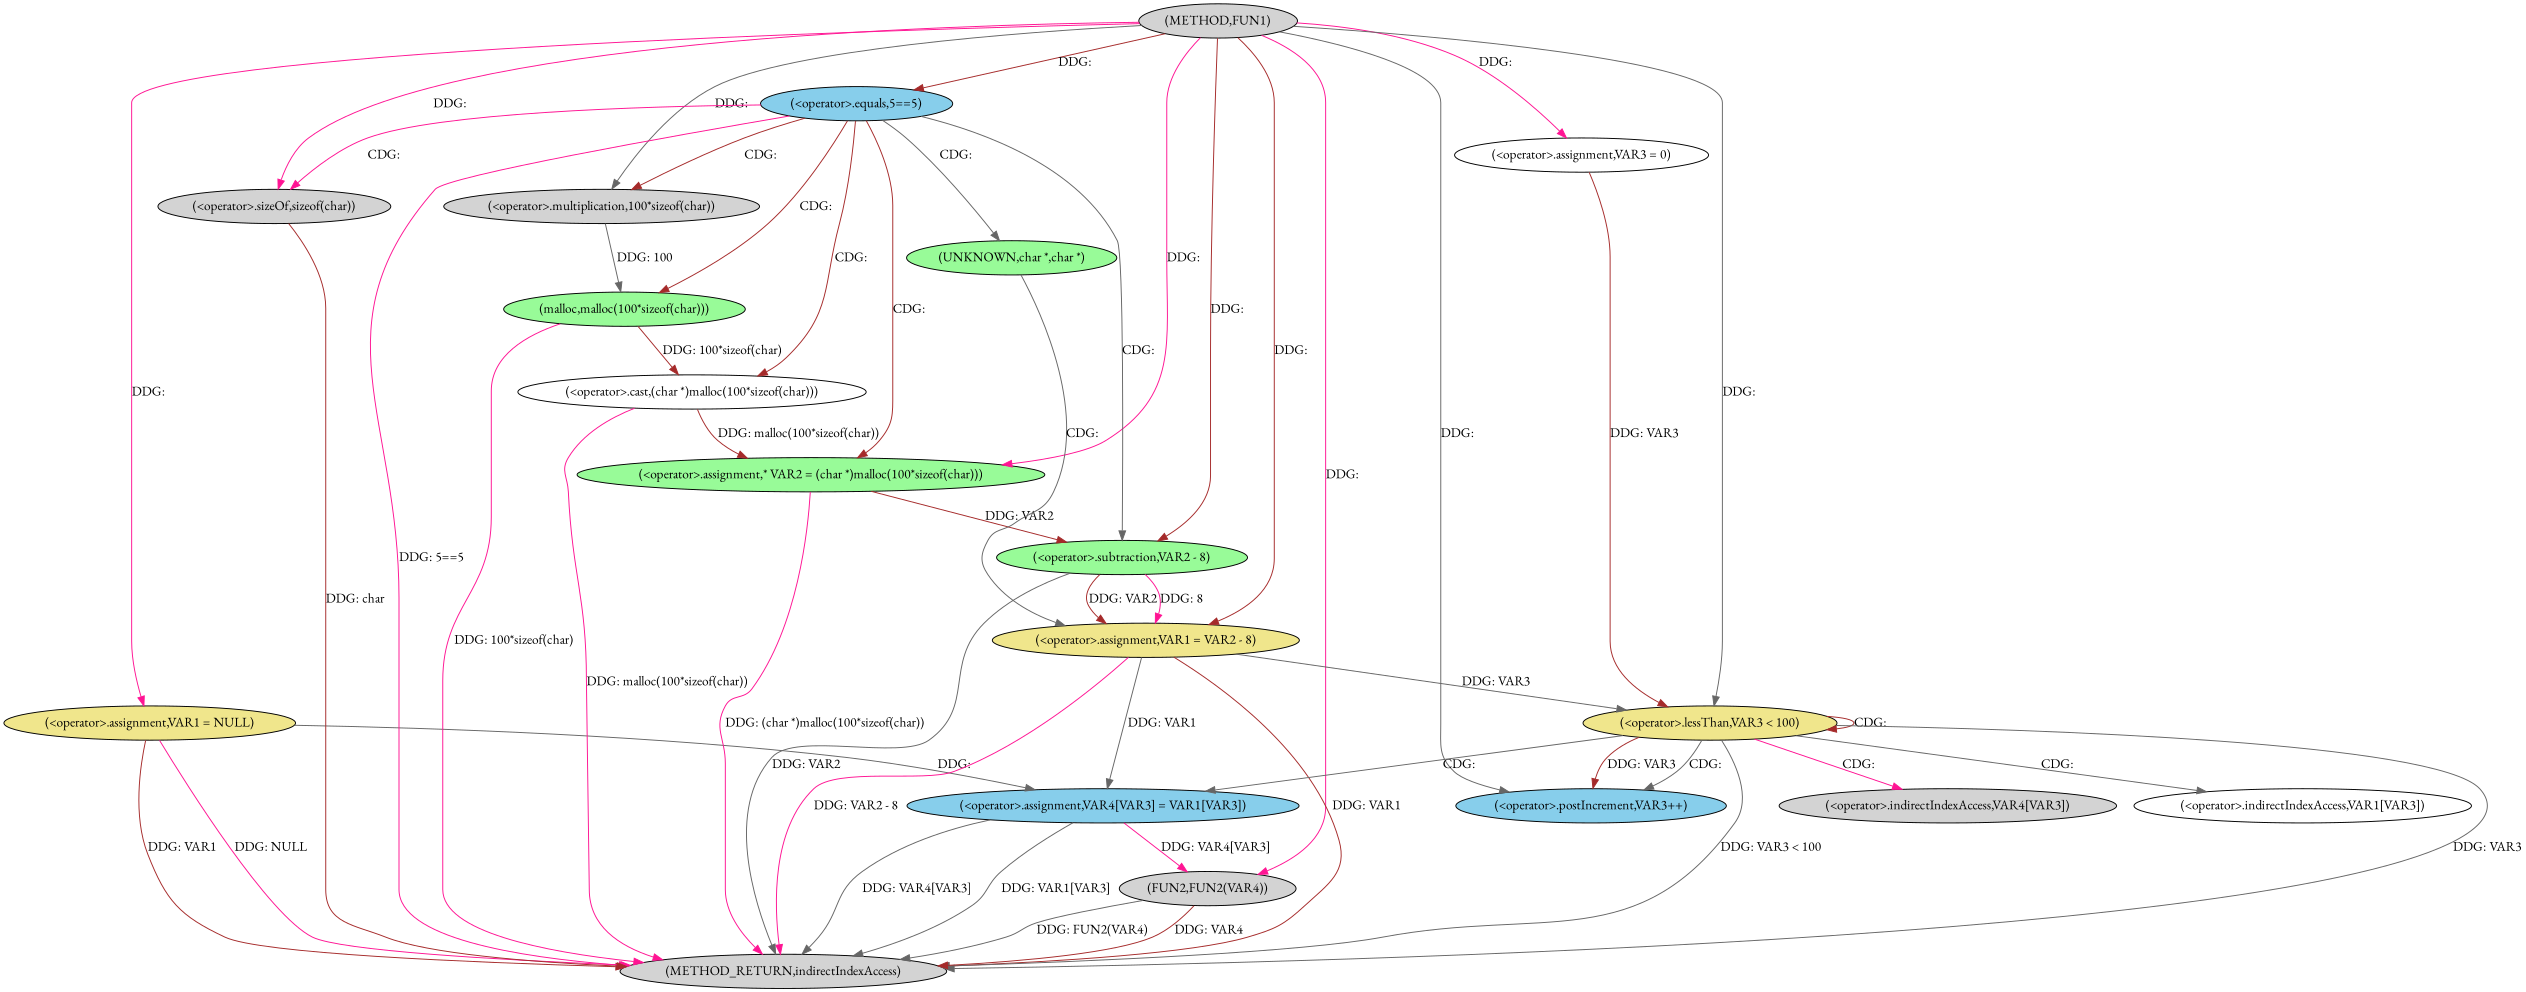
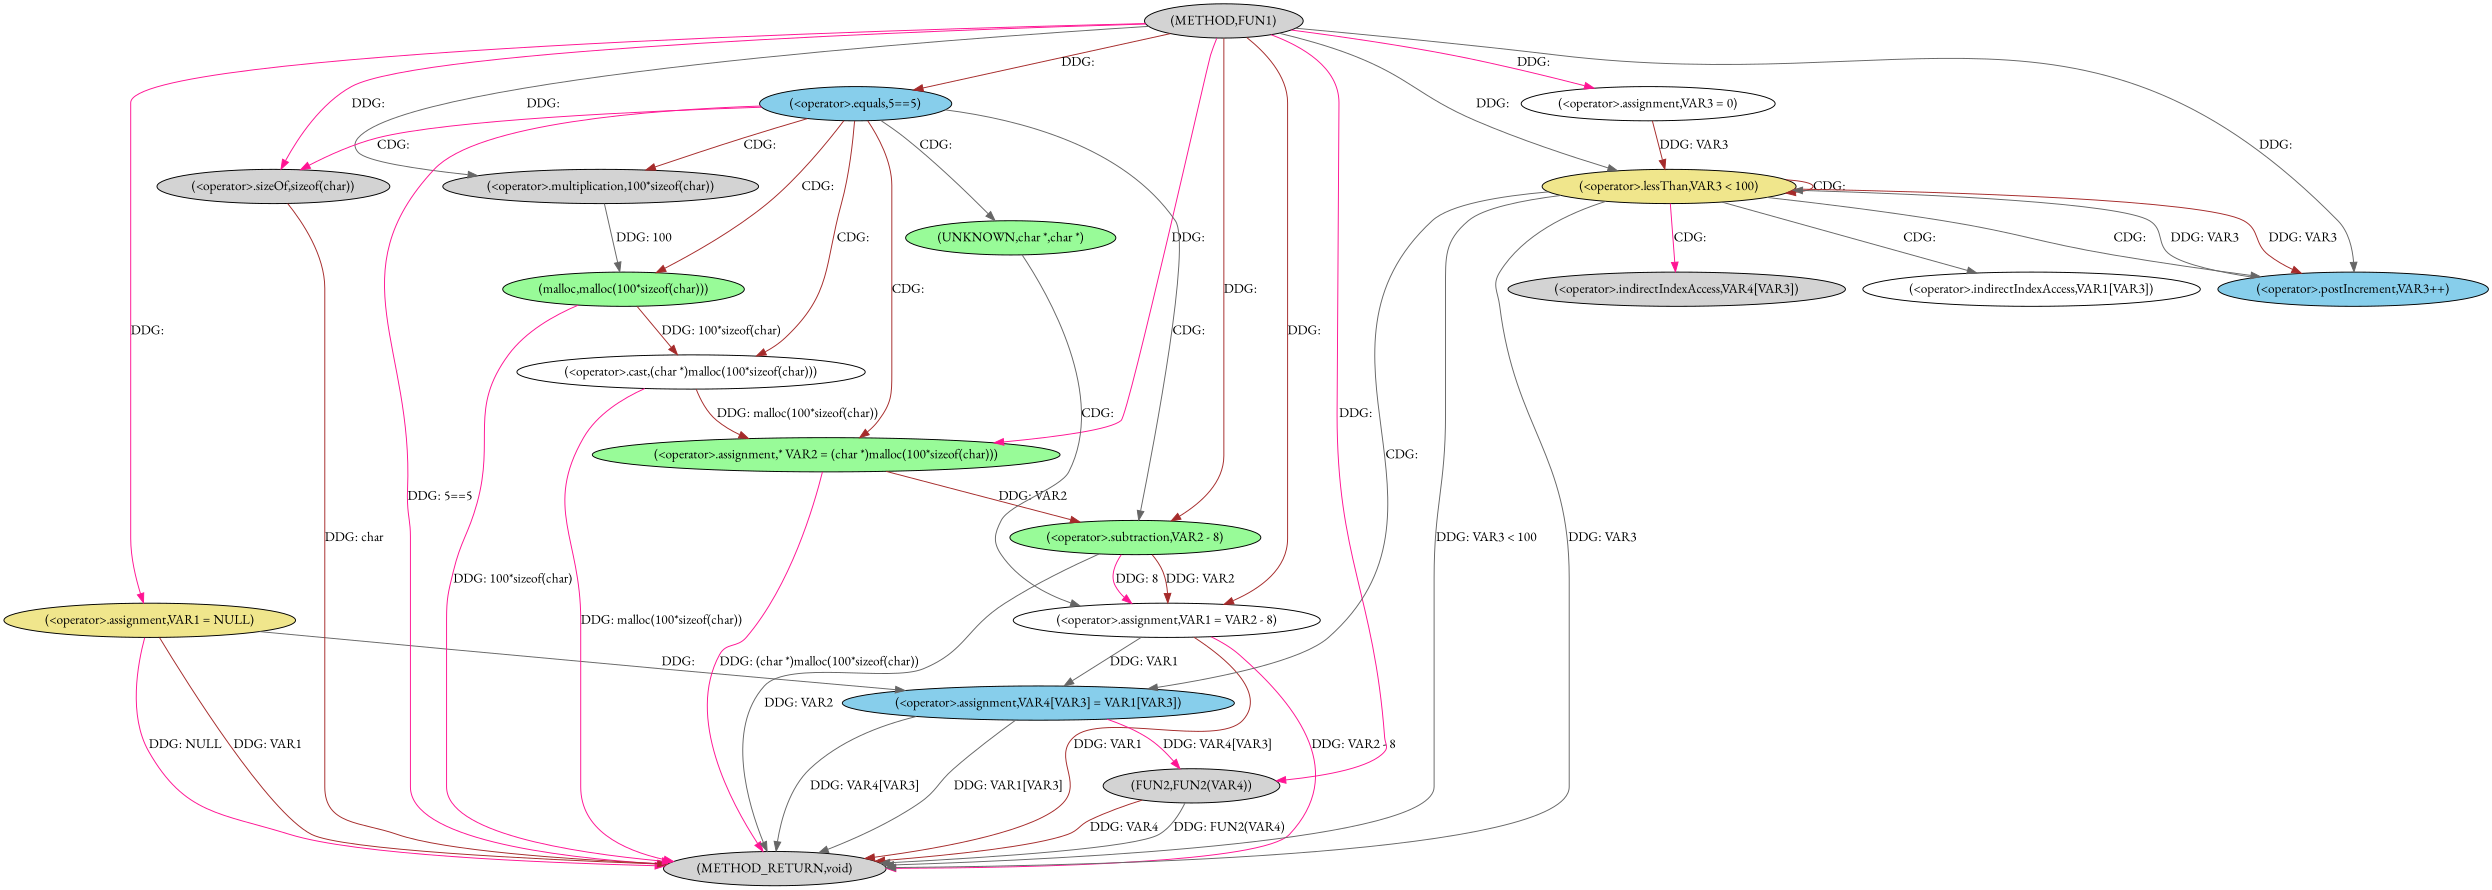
(1146, 640) -> (1167, 620)
(1426, 681) -> (2053, 204)
(783, 971) -> (775, 869)
